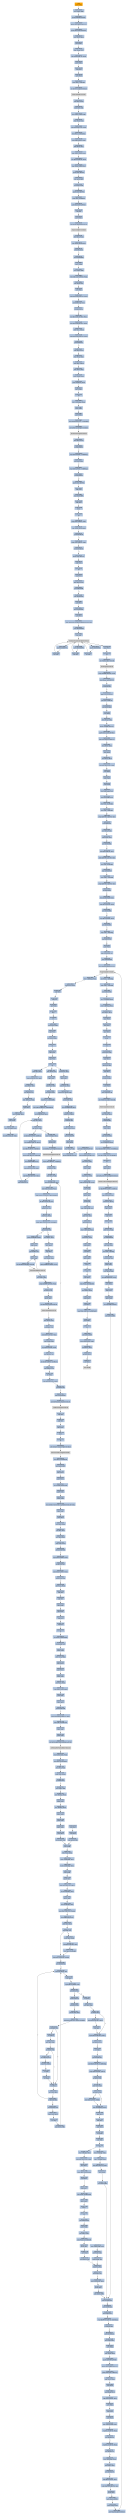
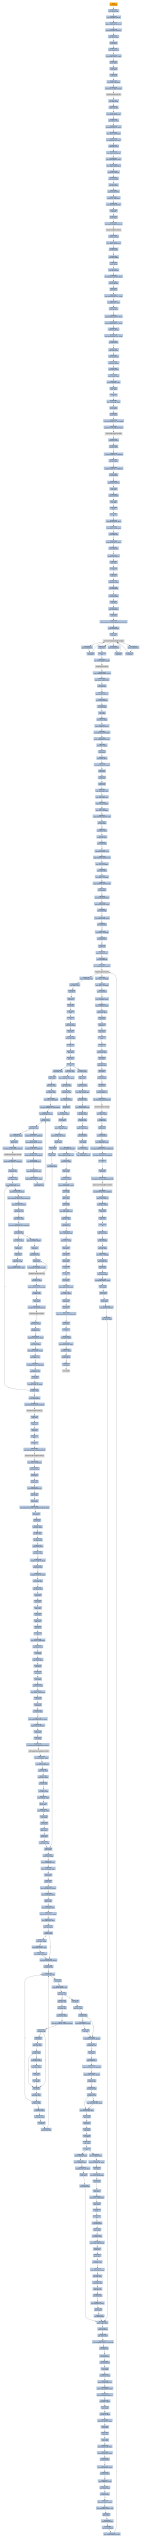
none -> (58, 1142)
(91, 2262) -> (97, 2265)
